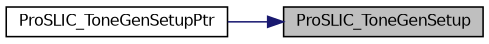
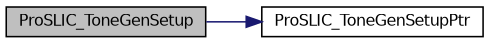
(248, 22) -> (226, 22)
